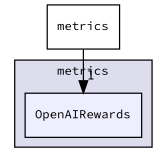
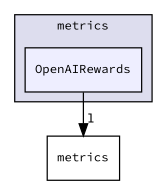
(83, 67) -> (83, 110)
